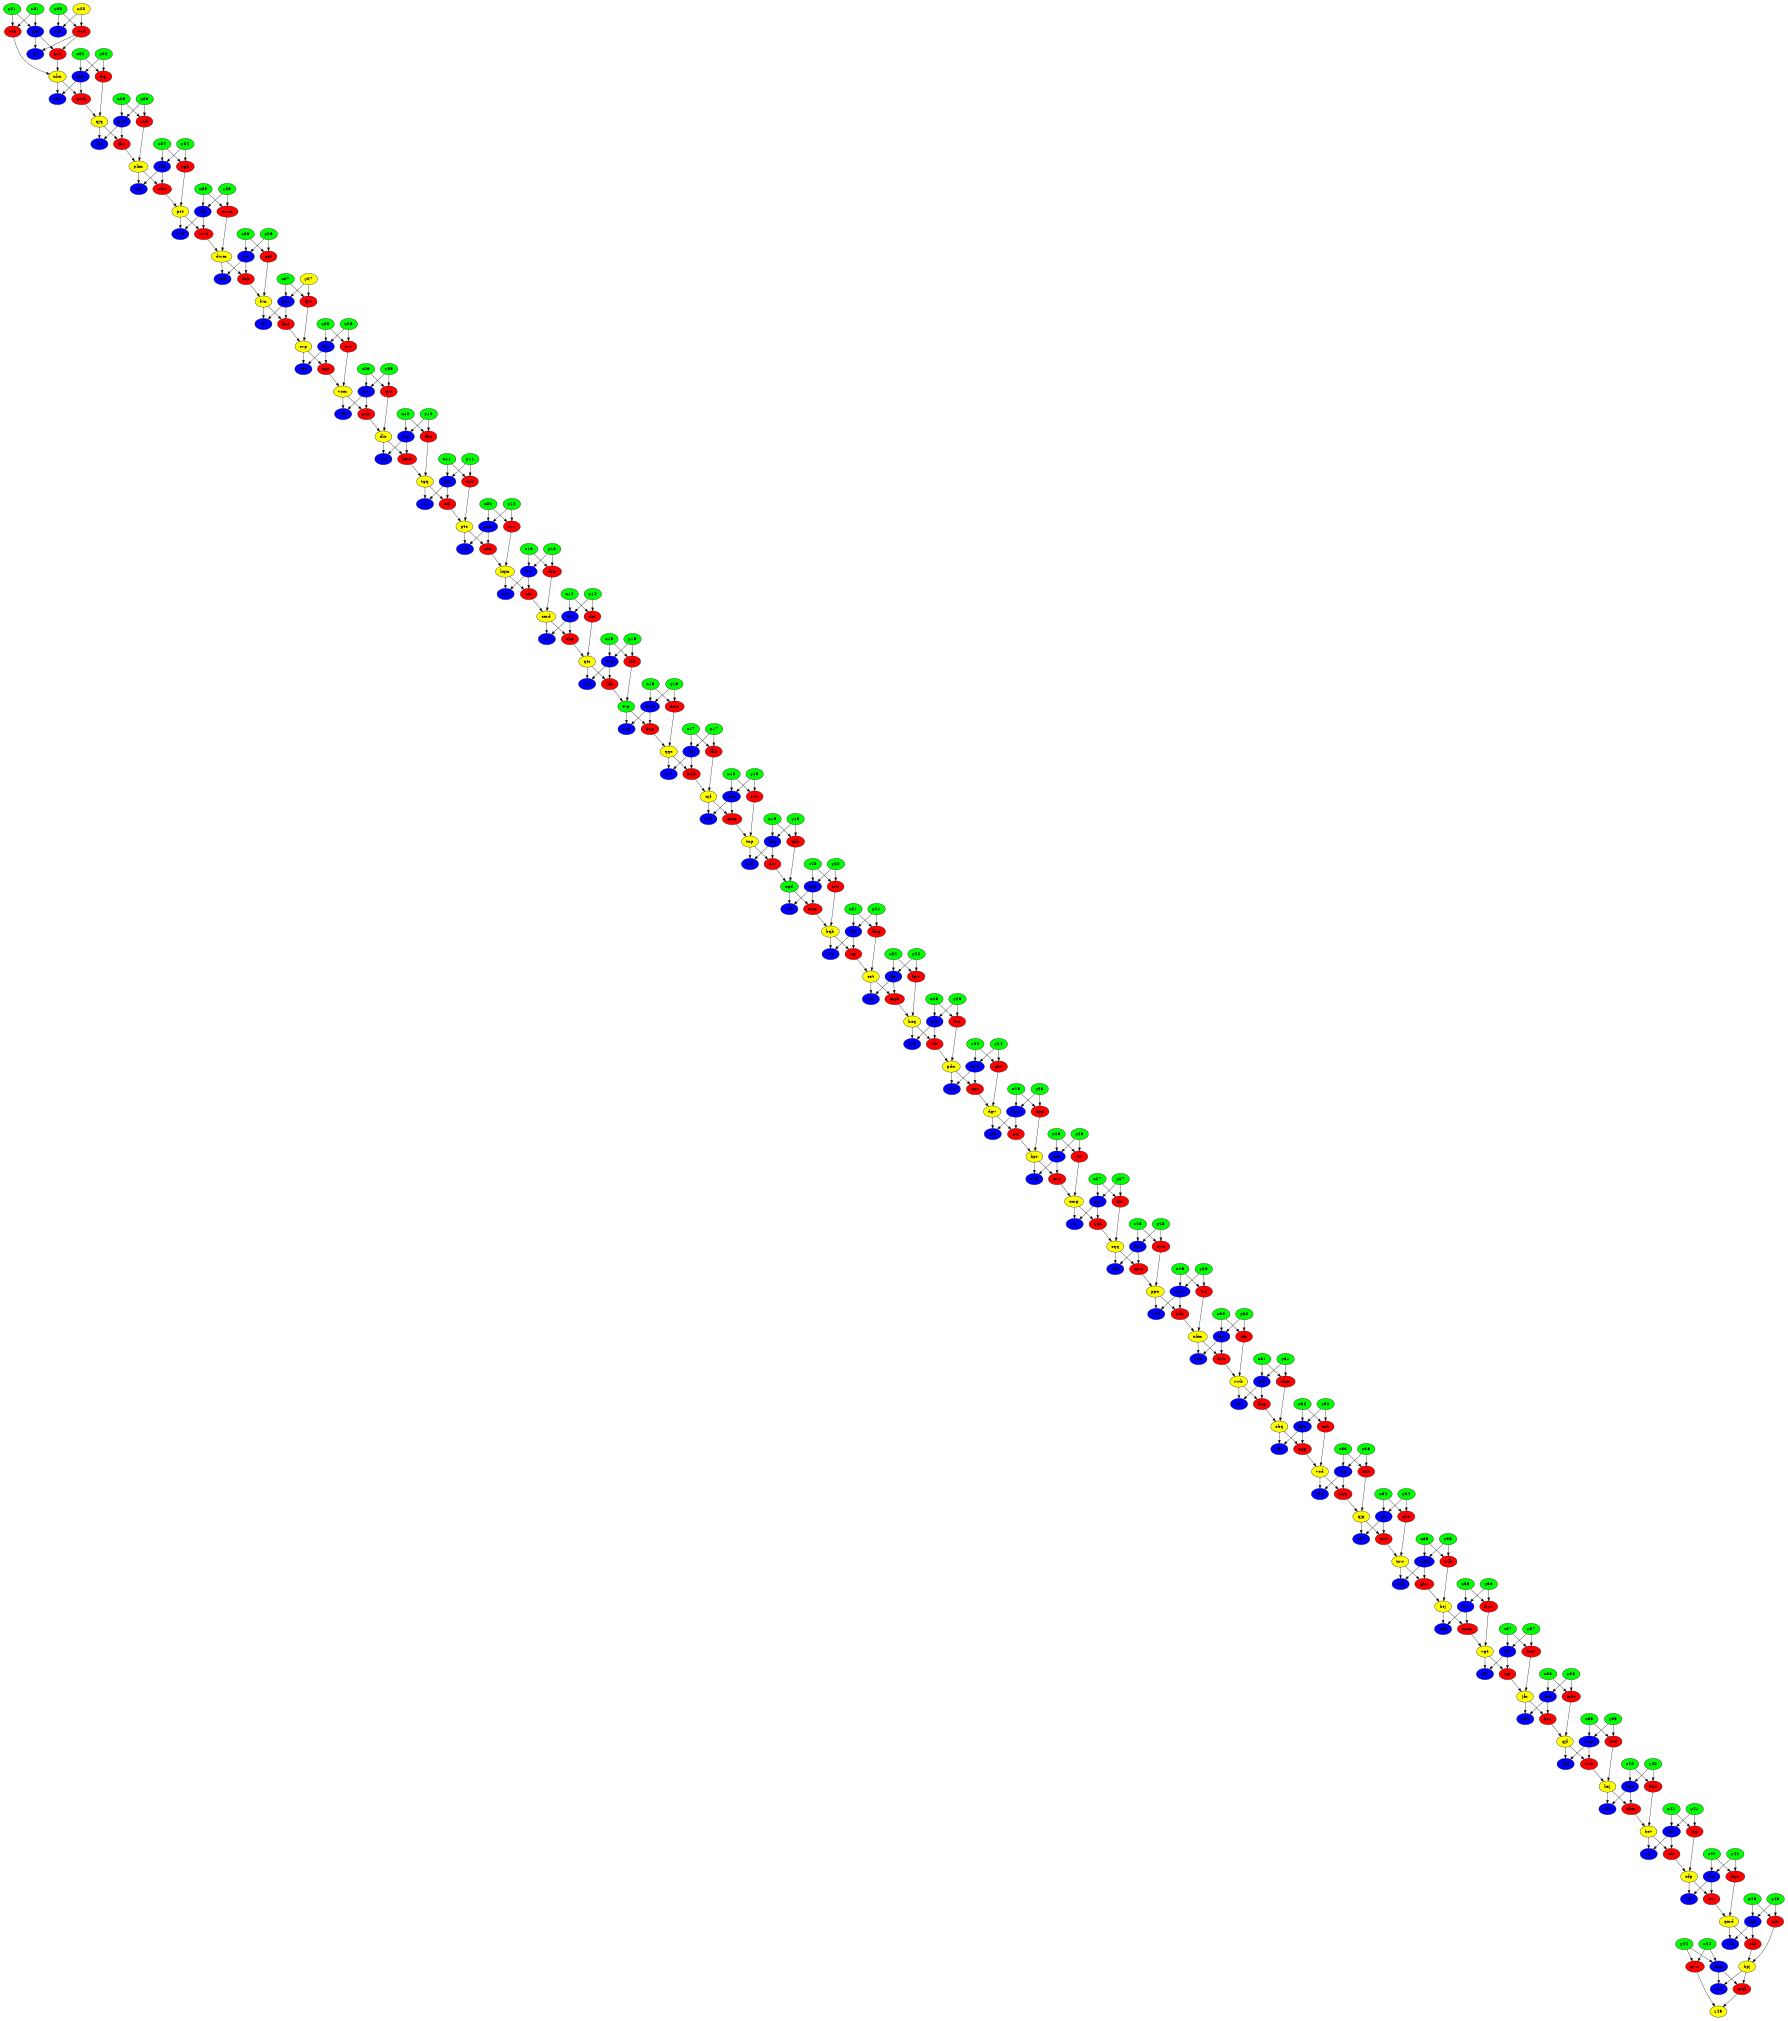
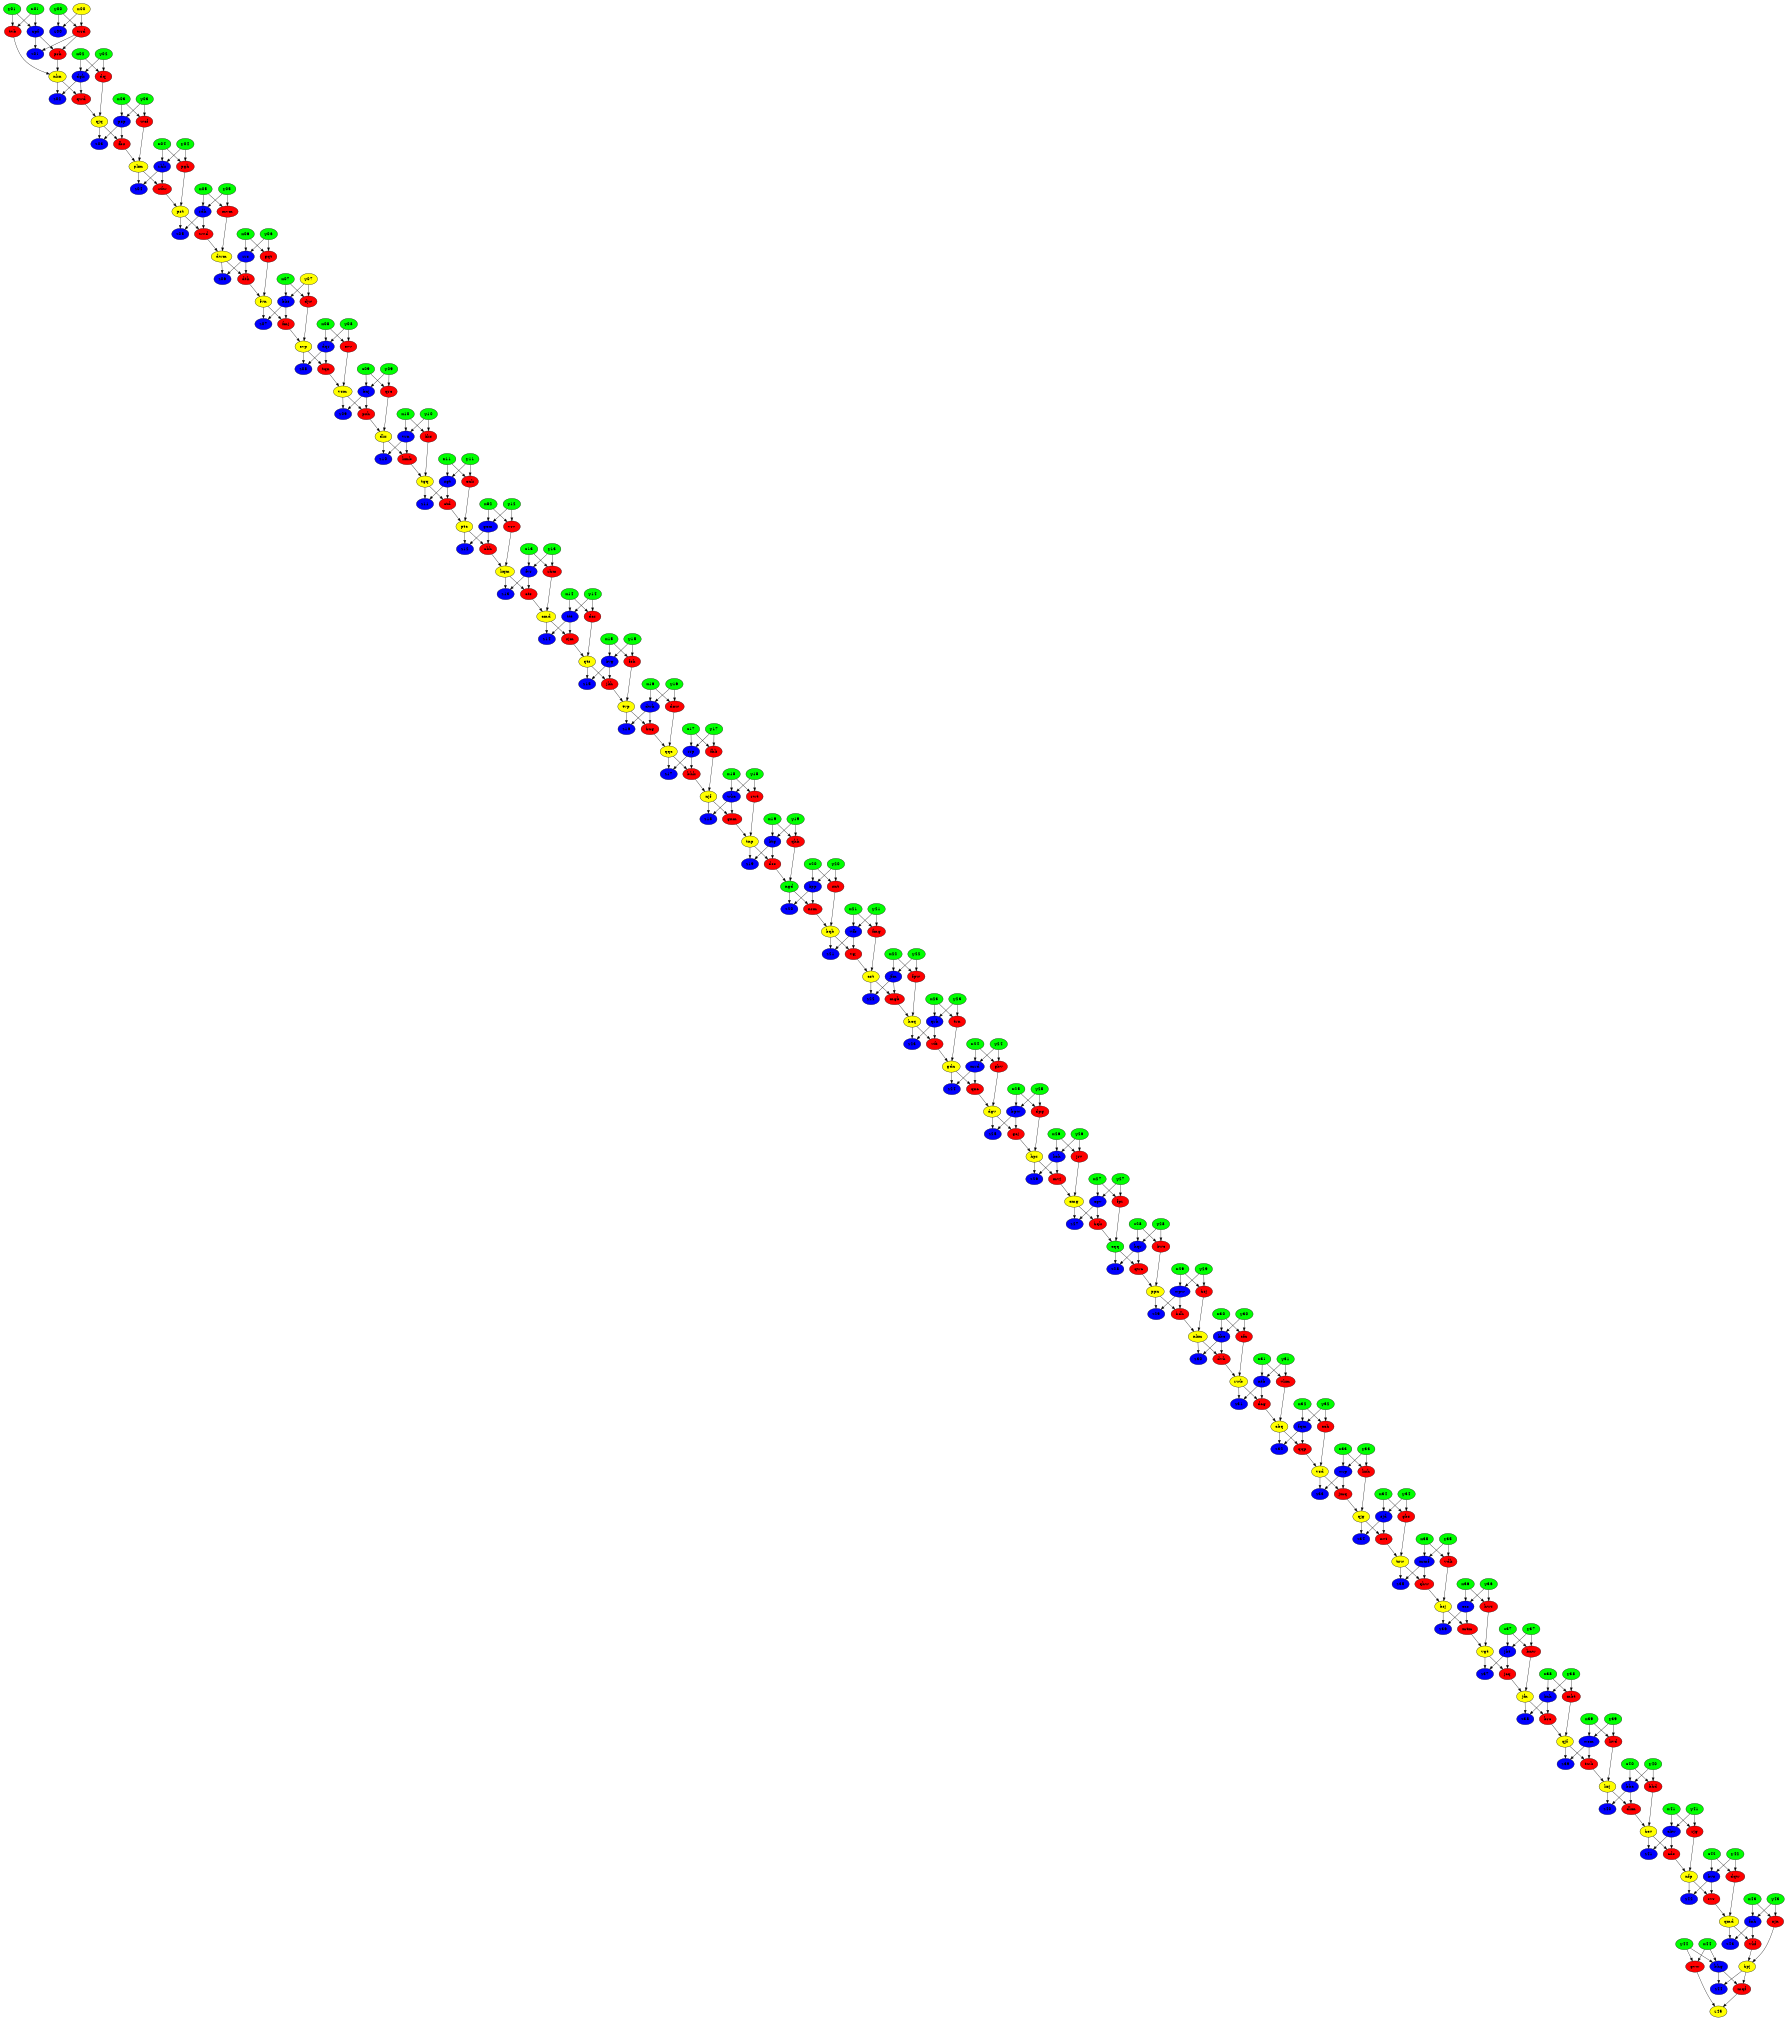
(626, 707) -> (626, 707)
(1115, 1247) -> (1115, 1247)
